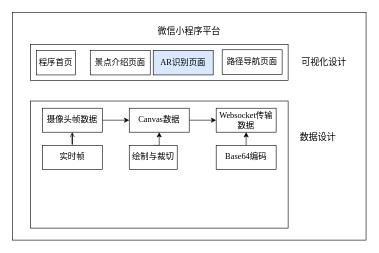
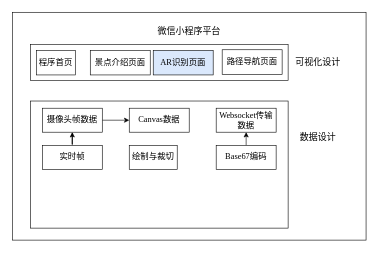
(324, 62) -> (318, 62)
(210, 120) -> none
(72, 136) -> (72, 137)
(159, 137) -> none
(246, 158) -> (246, 158)
